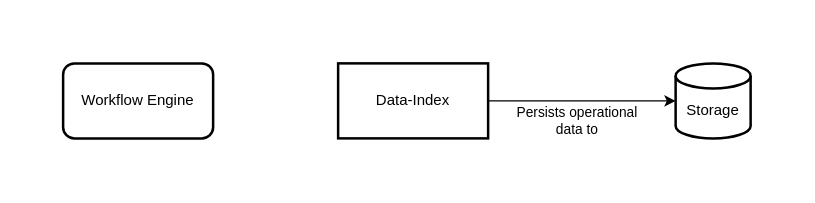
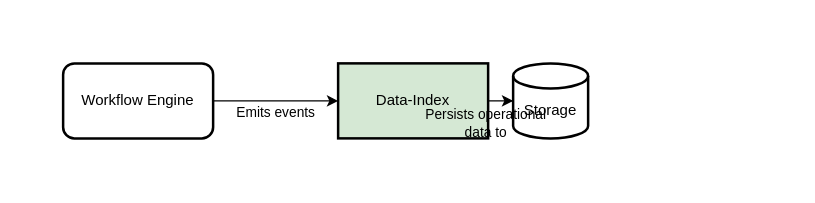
none -> (271, 101)
(413, 101) -> (413, 101)
(713, 101) -> (551, 101)
